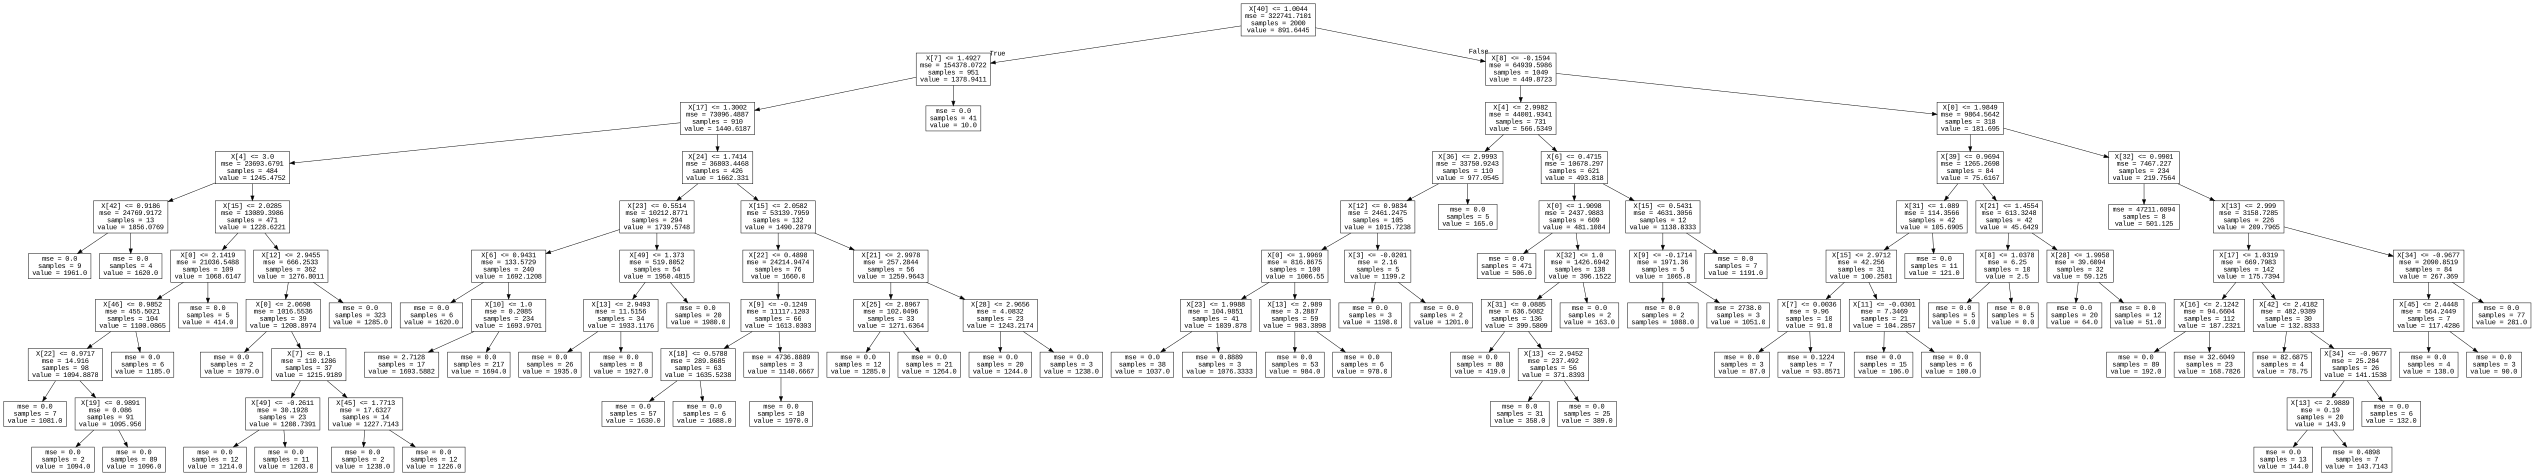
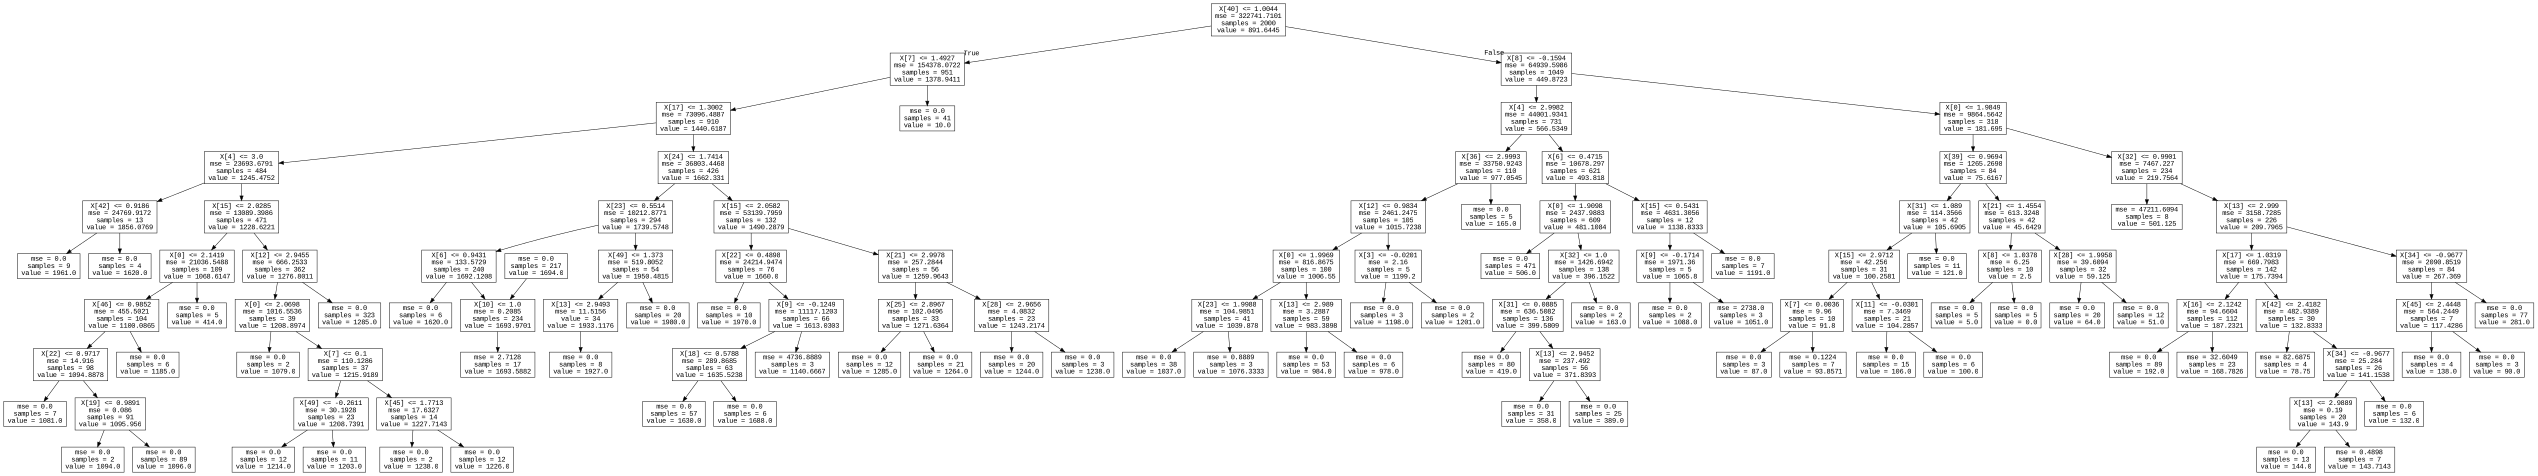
(621, 315) -> (581, 315)
(1663, 315) -> (1670, 315)
(494, 340) -> (520, 287)
(550, 365) -> none
(781, 387) -> (740, 290)
